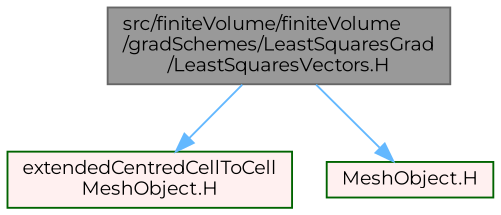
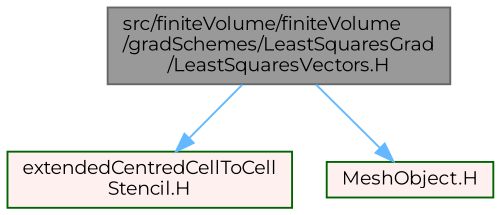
(150, 180) -> (150, 180)
